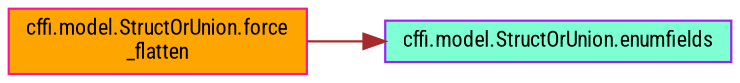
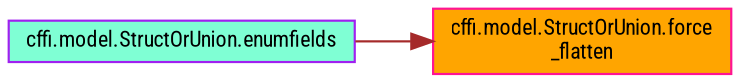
(335, 41) -> (383, 41)
